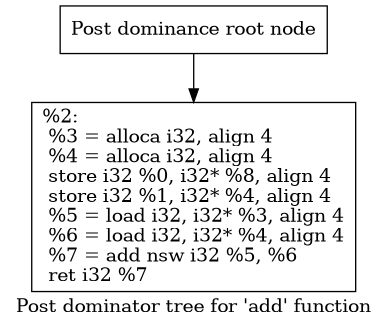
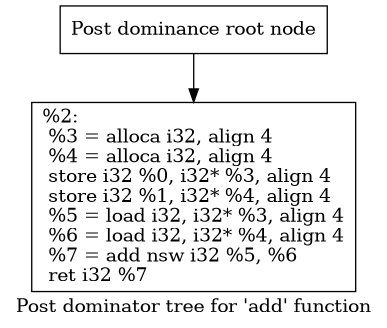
(187, 177) -> (187, 177)
